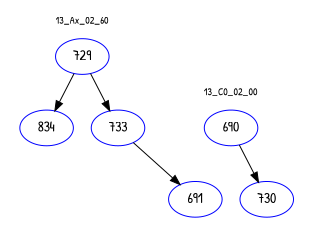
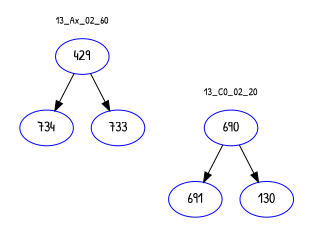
(82, 57) -> (82, 57)
(231, 93) -> (231, 93)
(47, 128) -> (47, 128)
(153, 160) -> (215, 159)
(267, 199) -> (267, 199)
